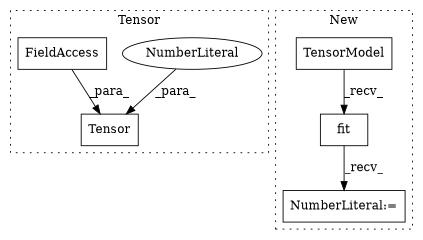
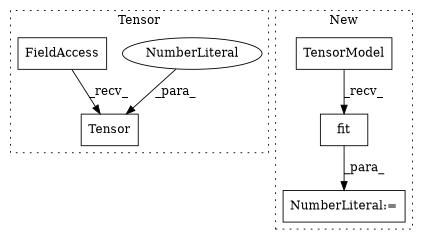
(109, 92) -> (109, 92)
(364, 168) -> (364, 168)
